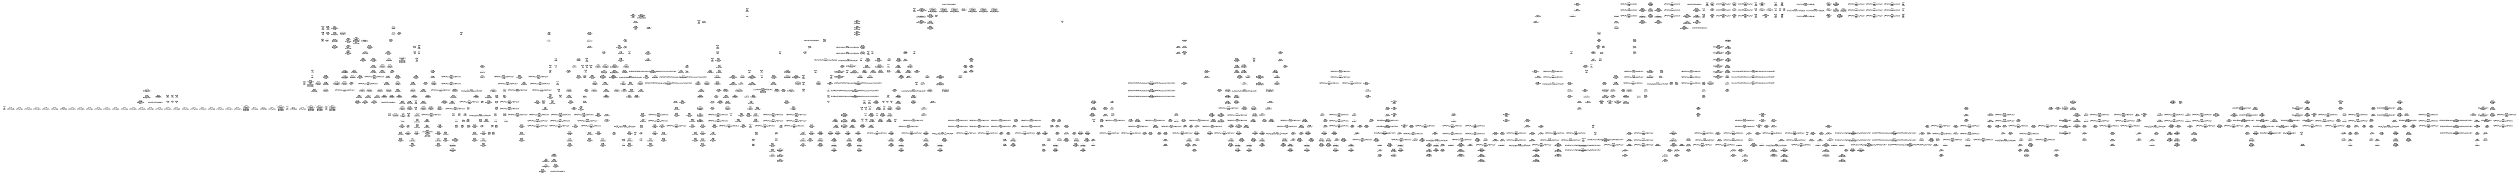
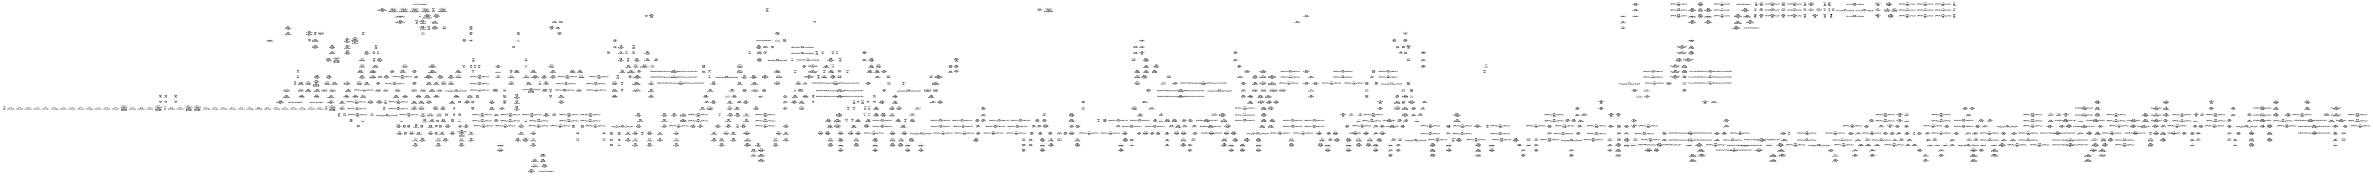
(719, 91) -> none
